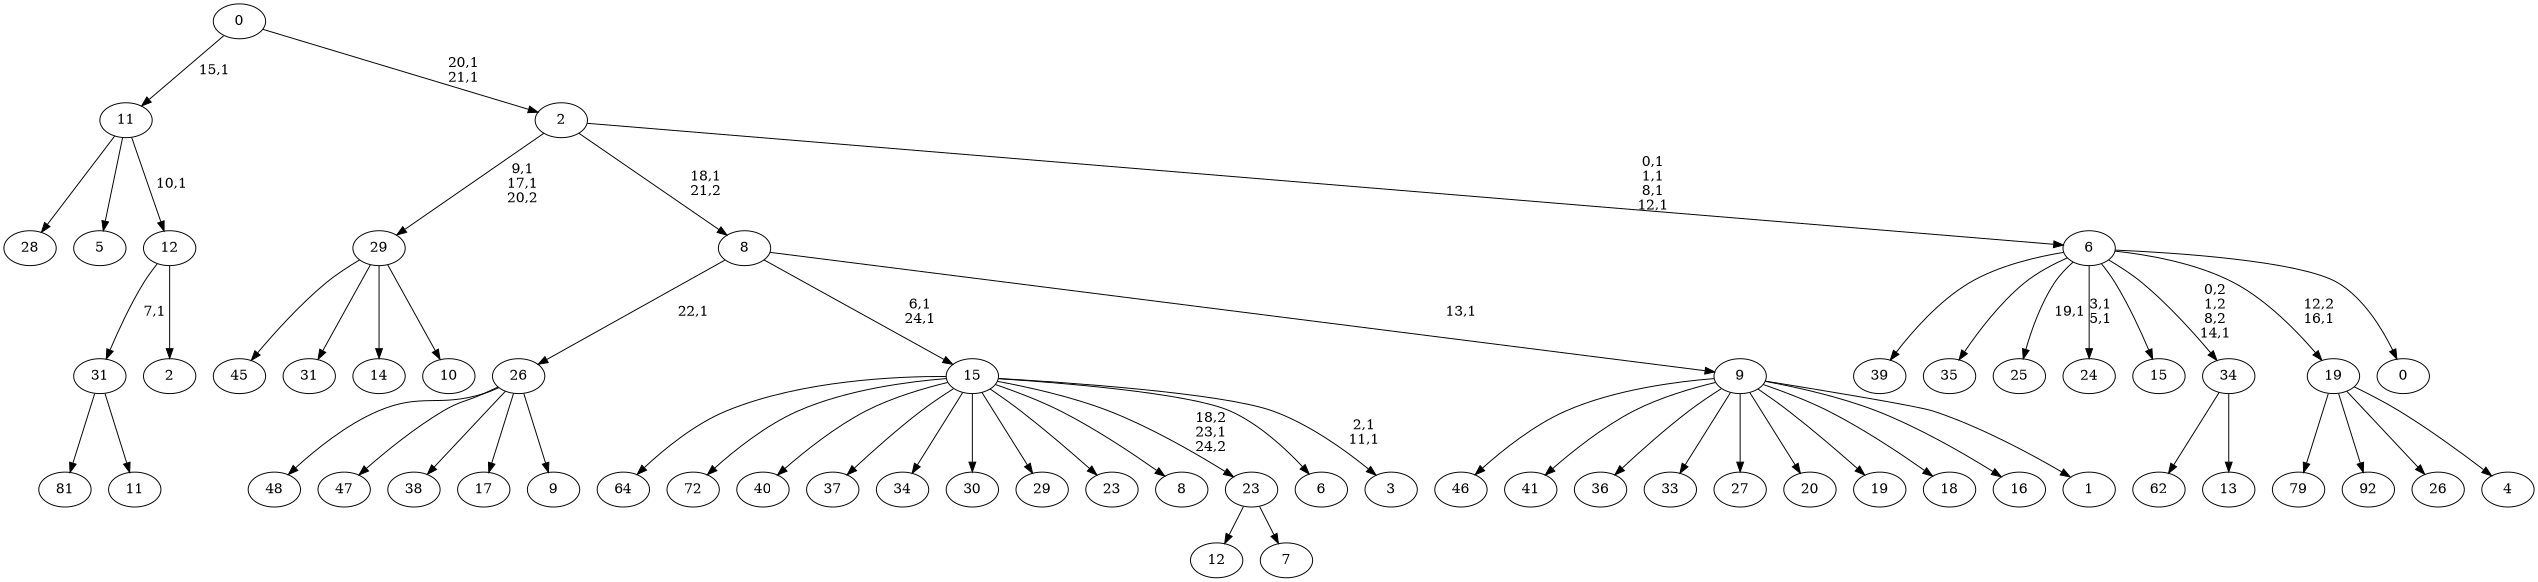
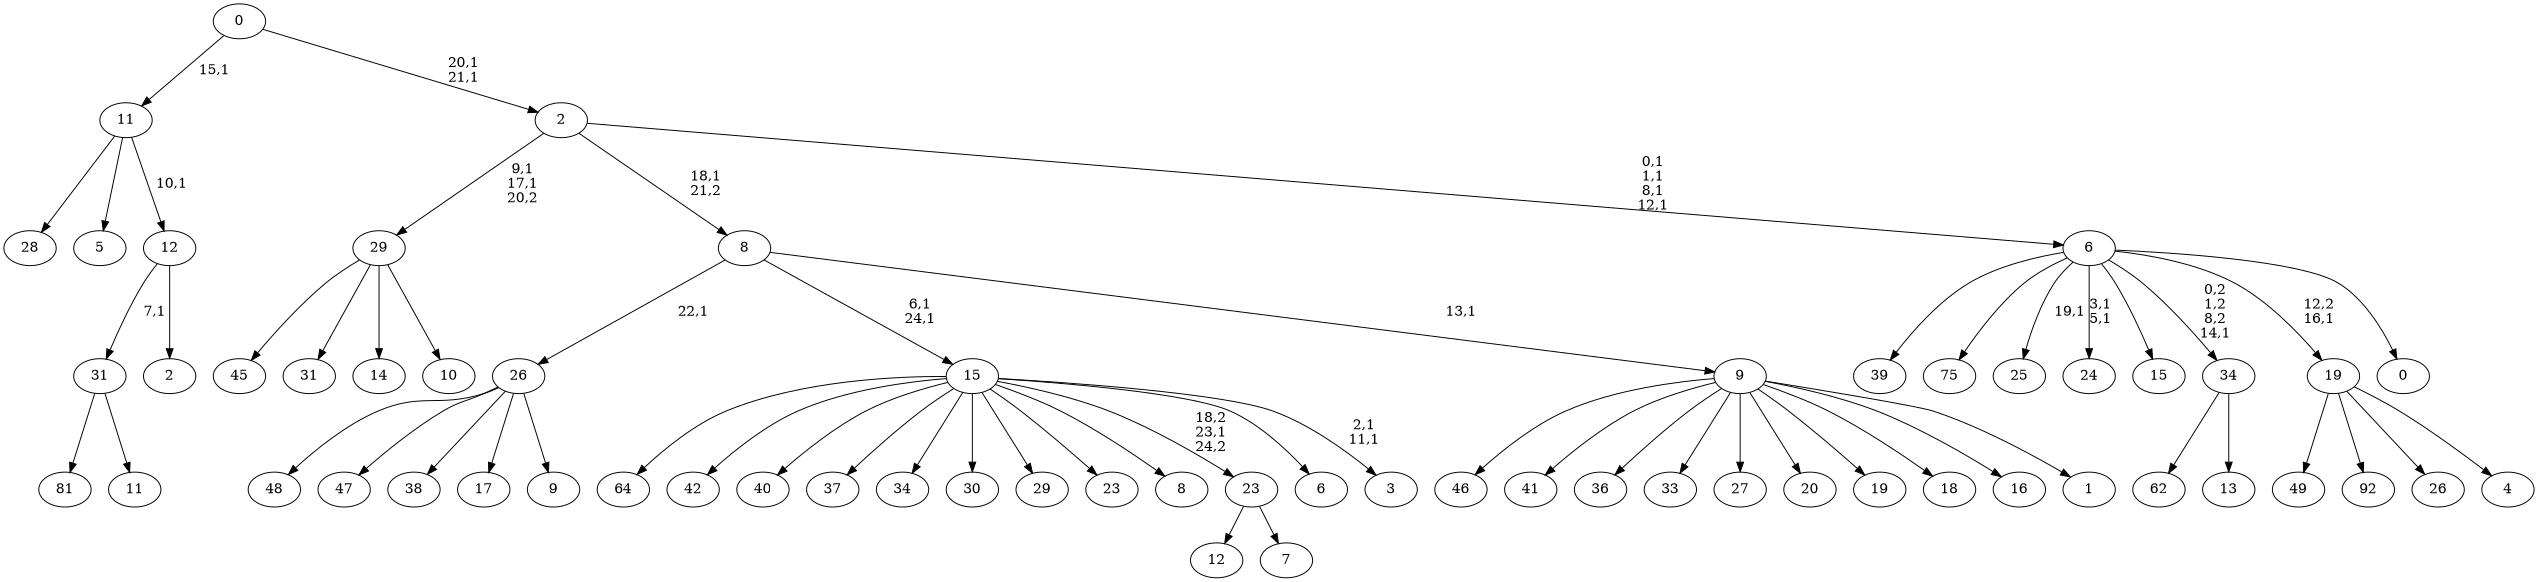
(1950, 376) -> (1950, 376)
(693, 490) -> (693, 490)
(2299, 490) -> (2299, 490)
